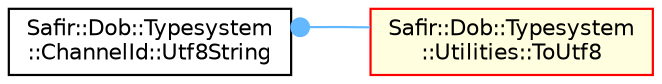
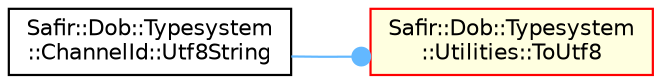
(340, 27) -> (322, 57)
